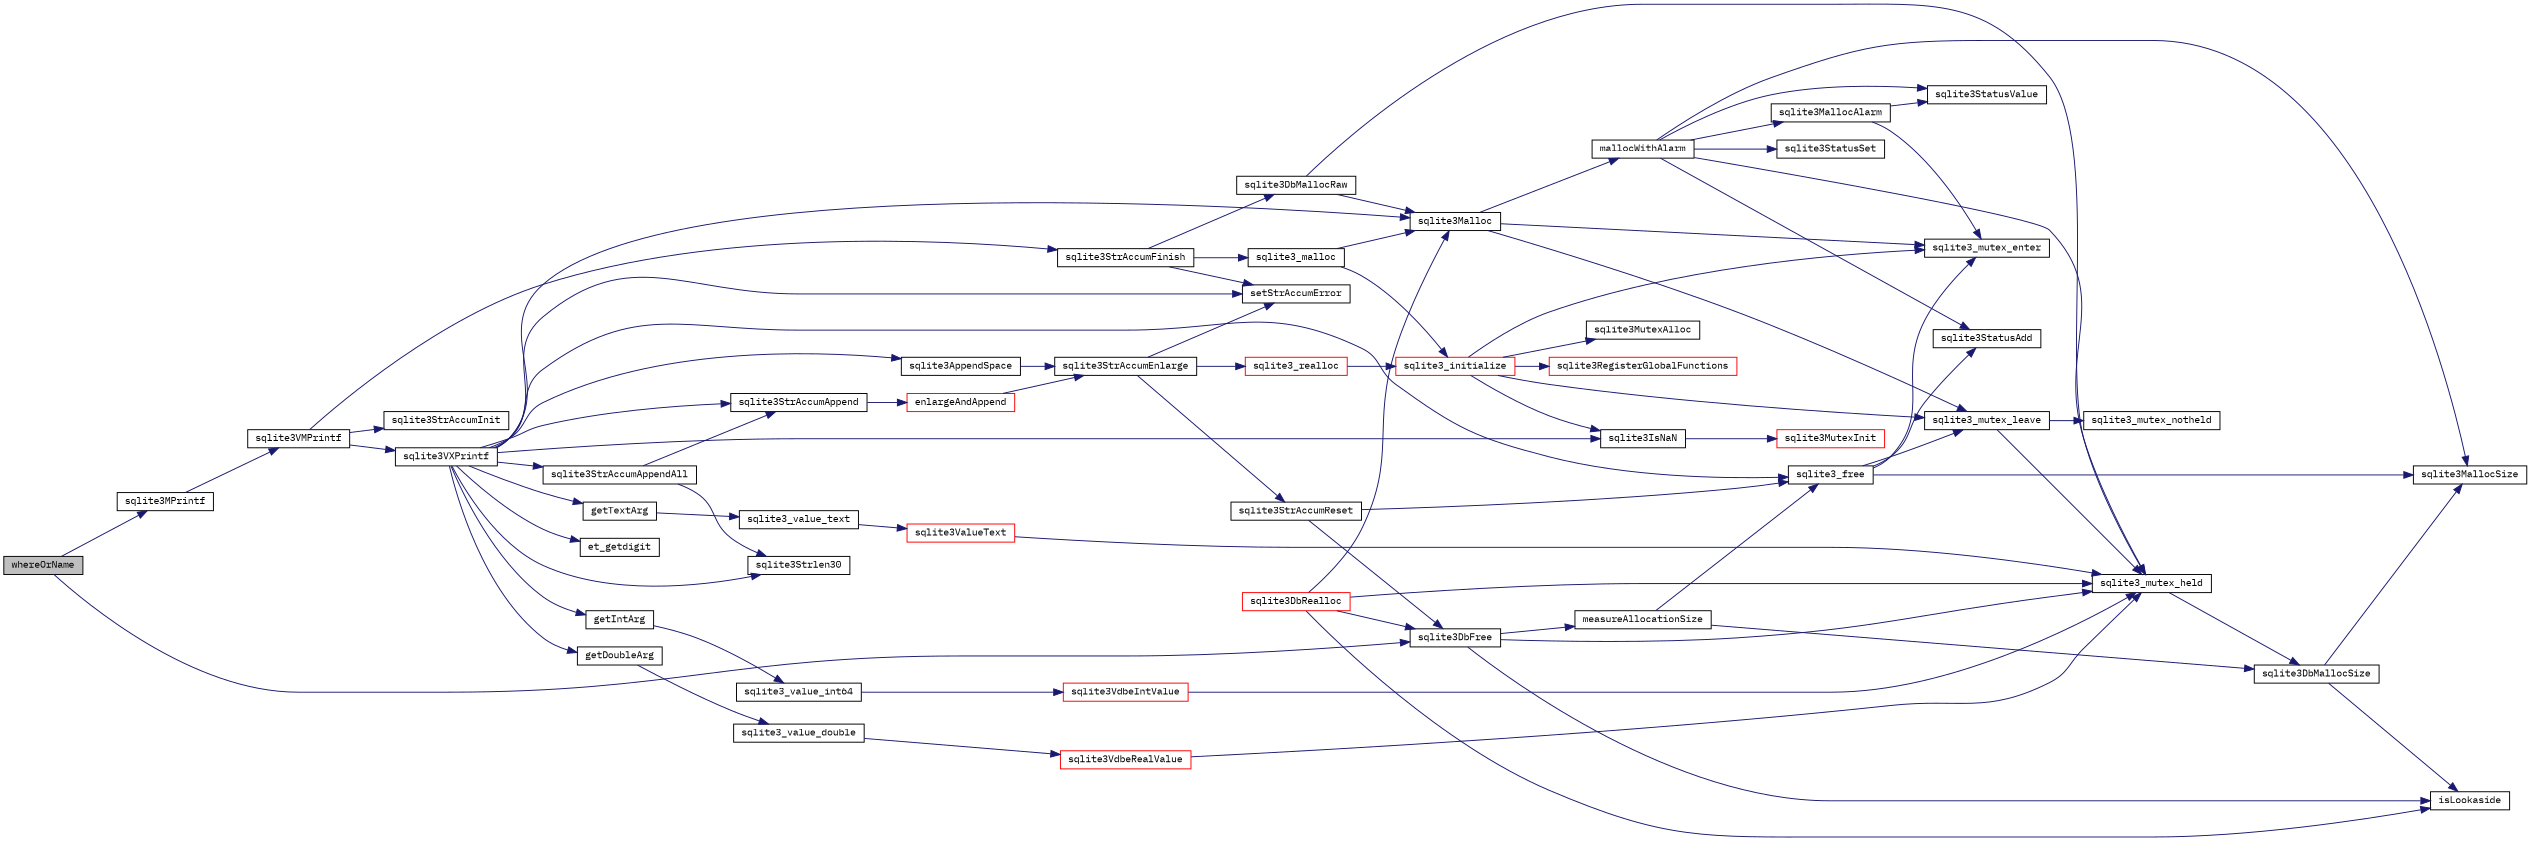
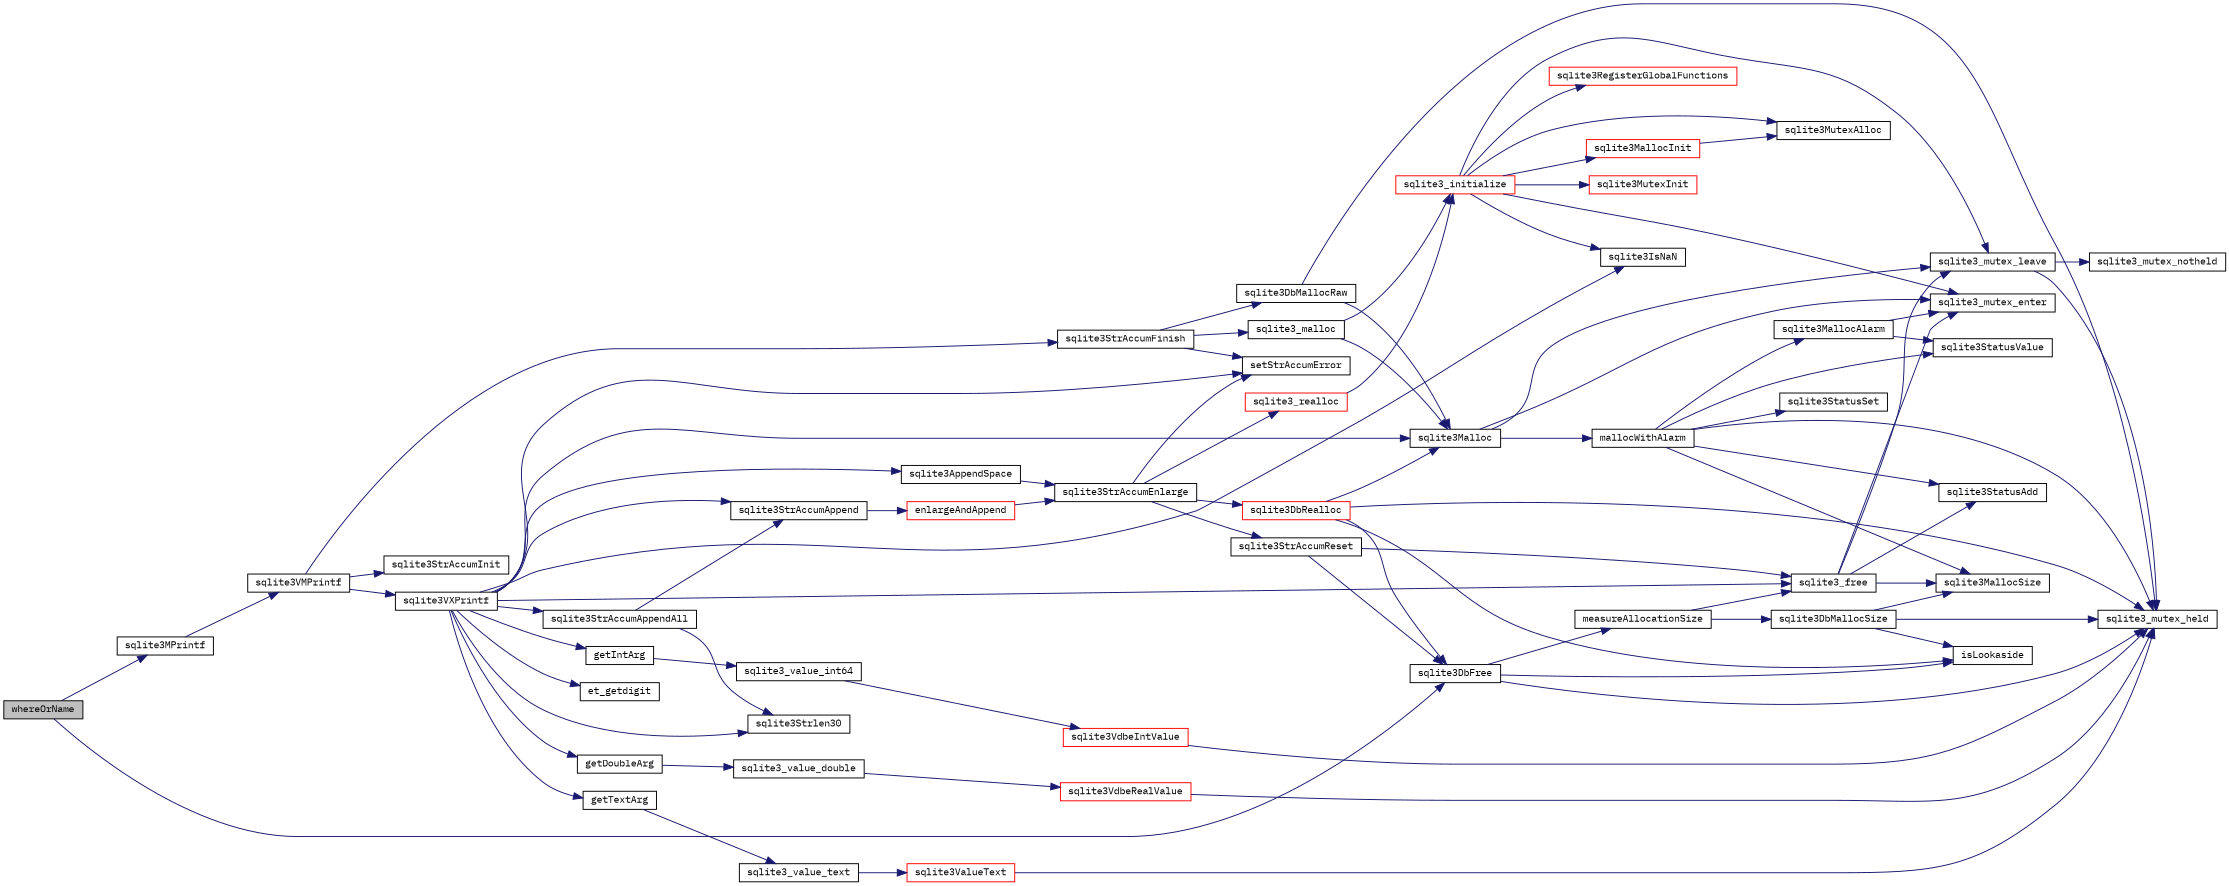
none -> (1643, 149)
(1726, 439) -> (1547, 185)
none -> (1224, 503)
(2230, 627) -> (1992, 619)
